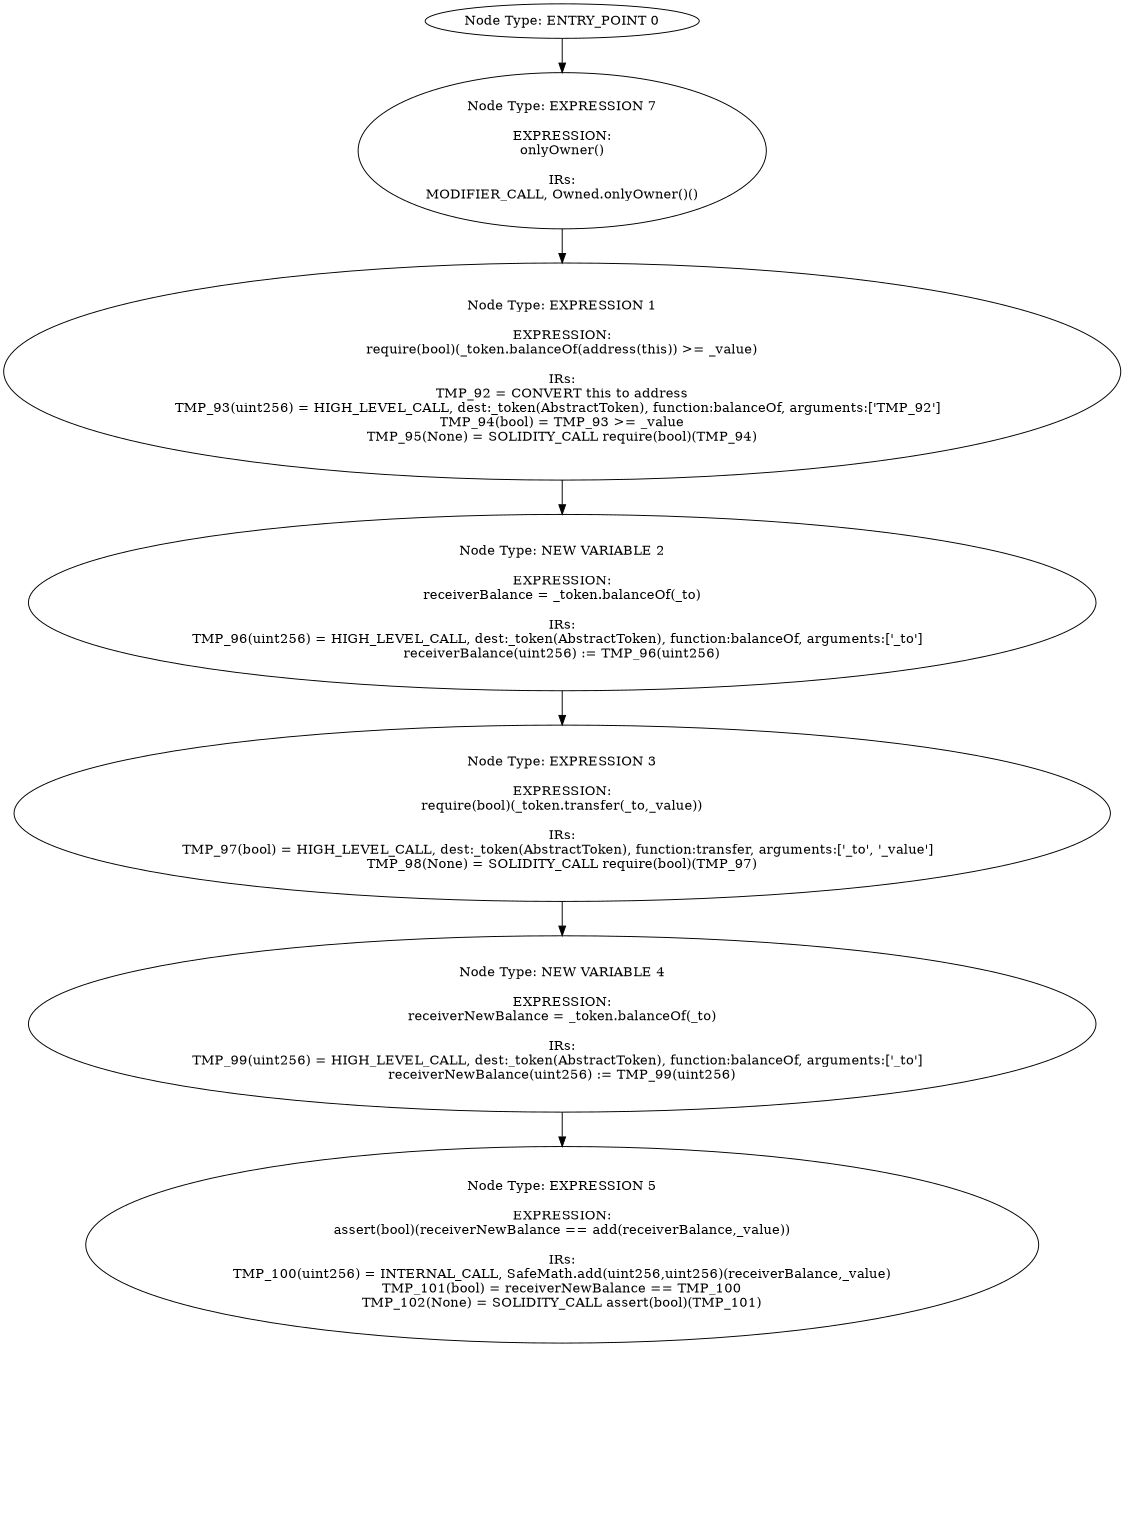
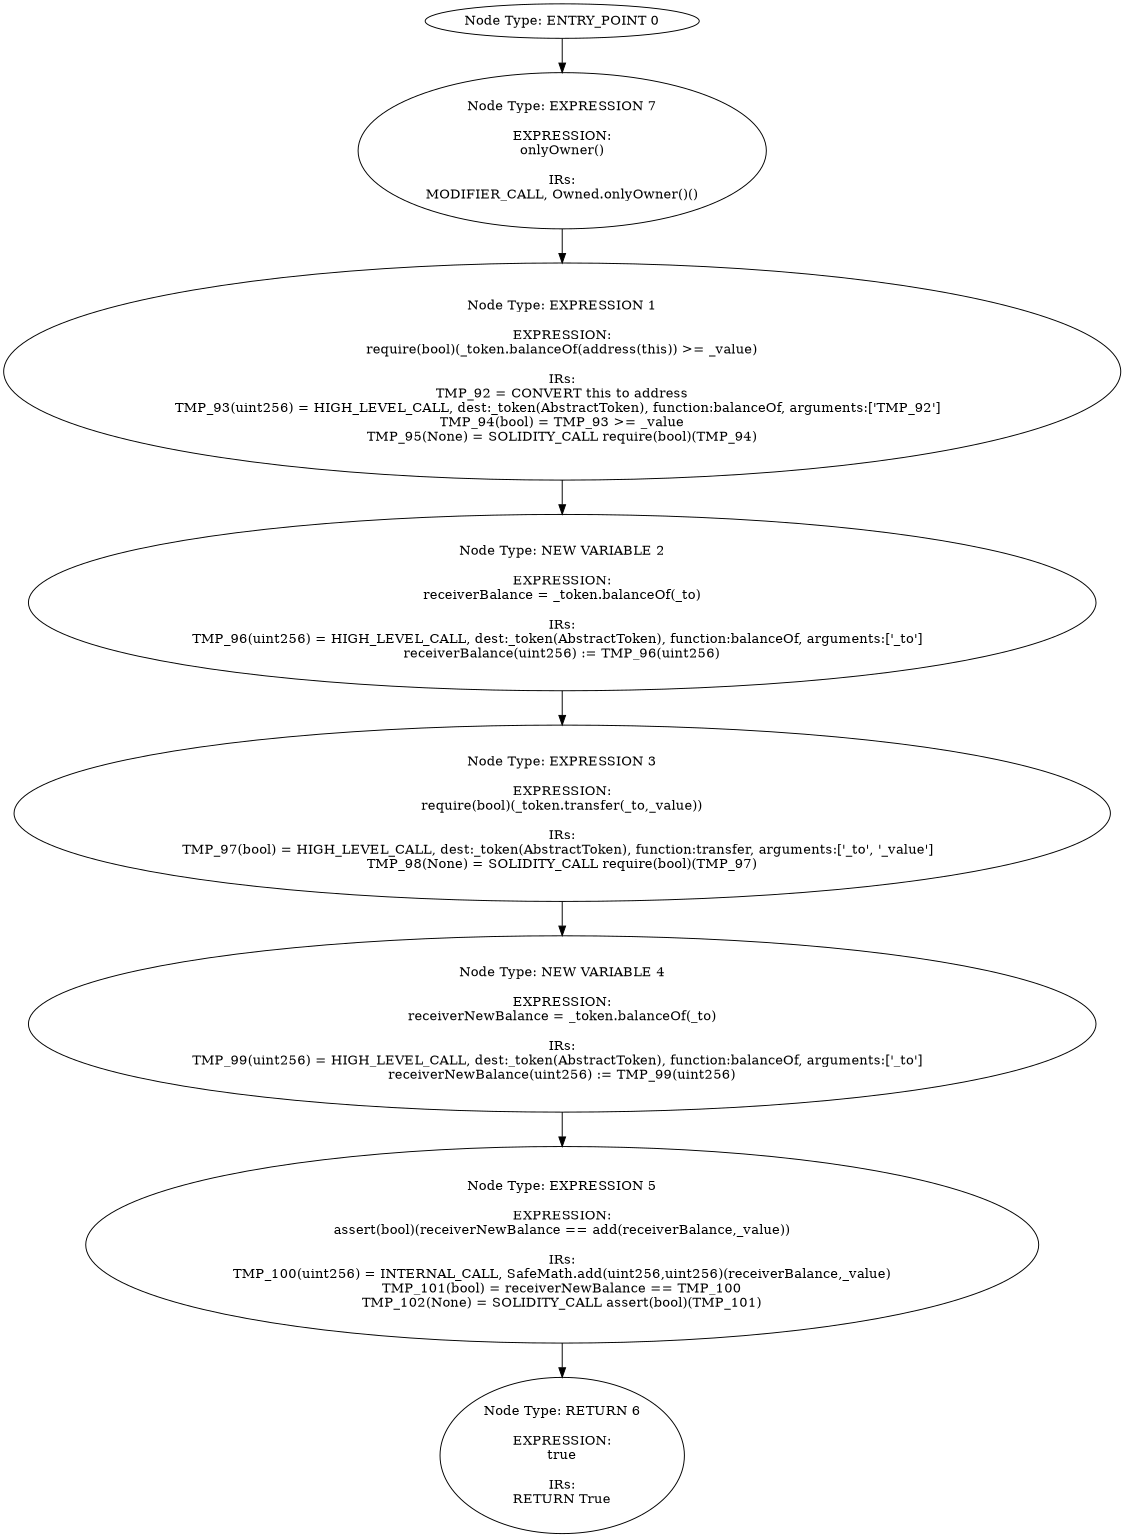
none -> (562, 1456)
